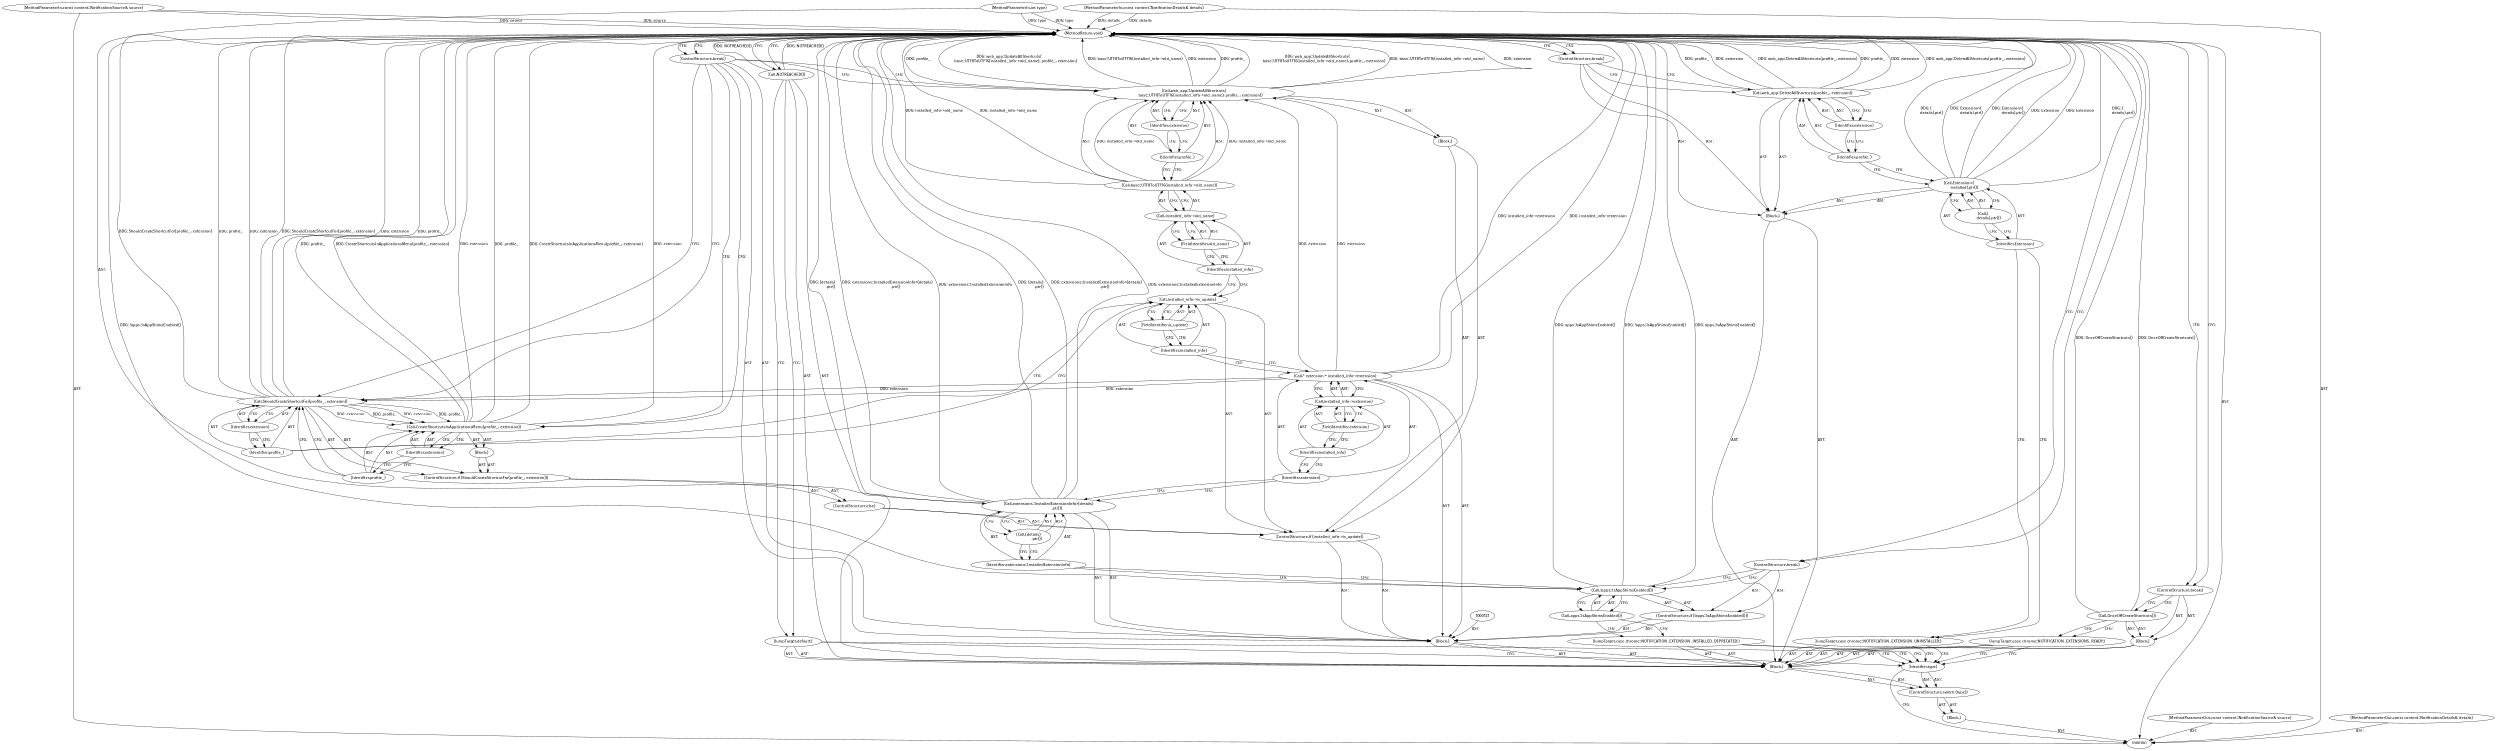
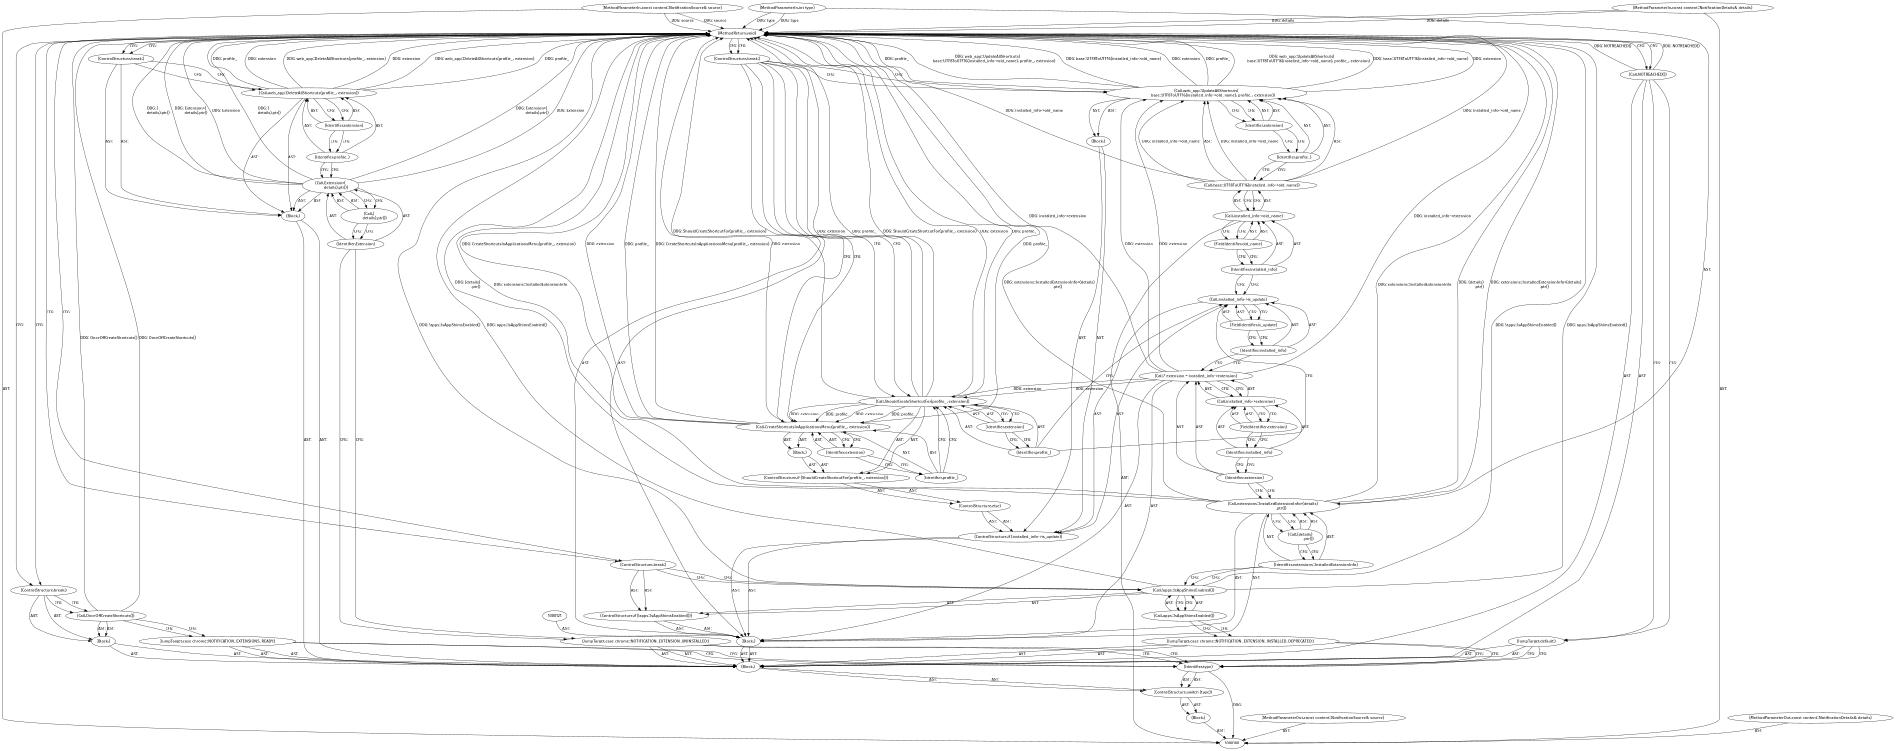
(2203, 44) -> (1121, 487)
(1959, 185) -> (331, 185)
(1907, 705) -> (1238, 705)
